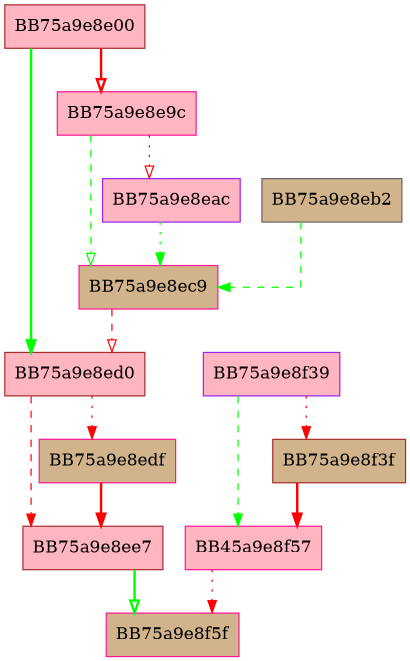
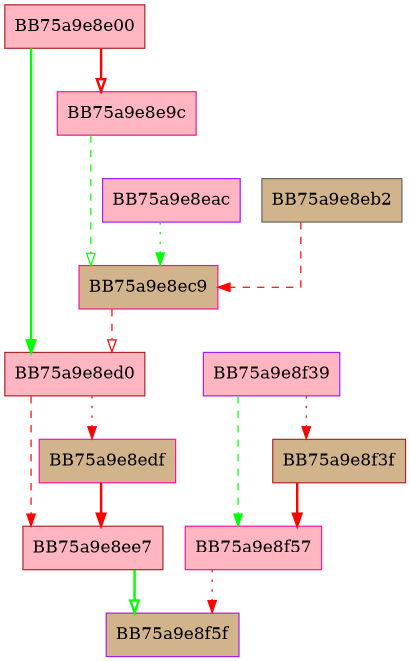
(149, 151) -> none
(298, 287) -> (298, 287)
(253, 548) -> (253, 548)
(173, 635) -> (173, 635)
